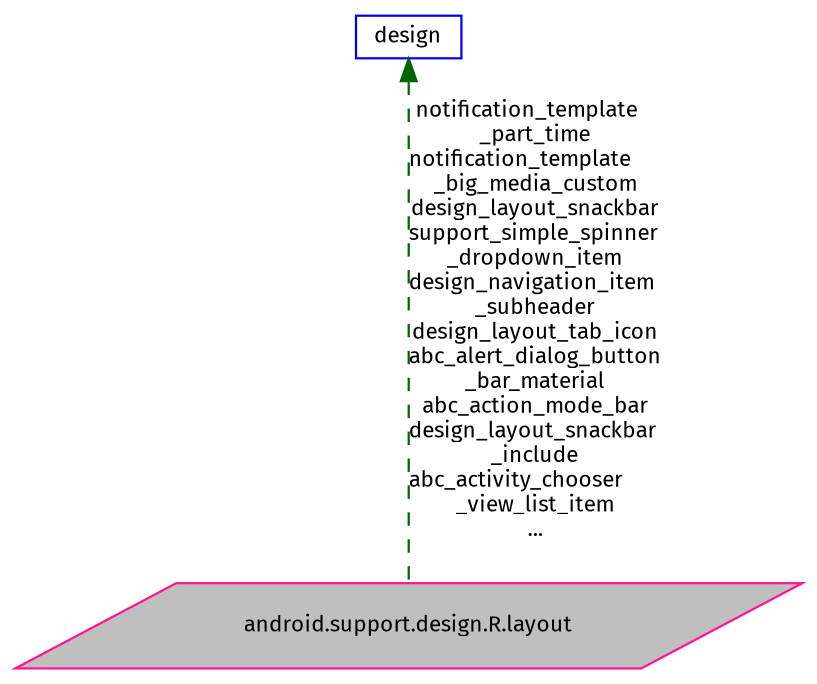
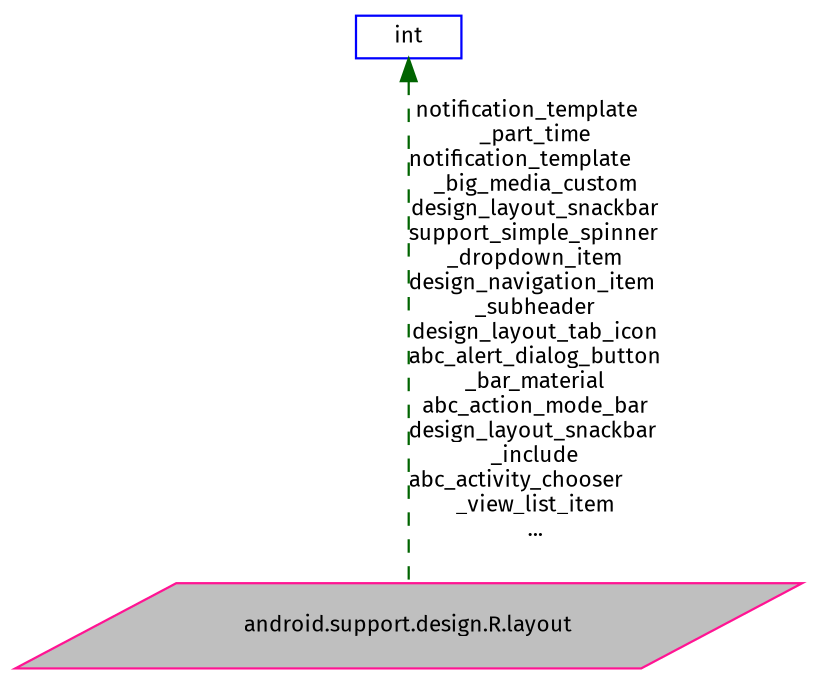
(409, 37) -> (409, 37)
